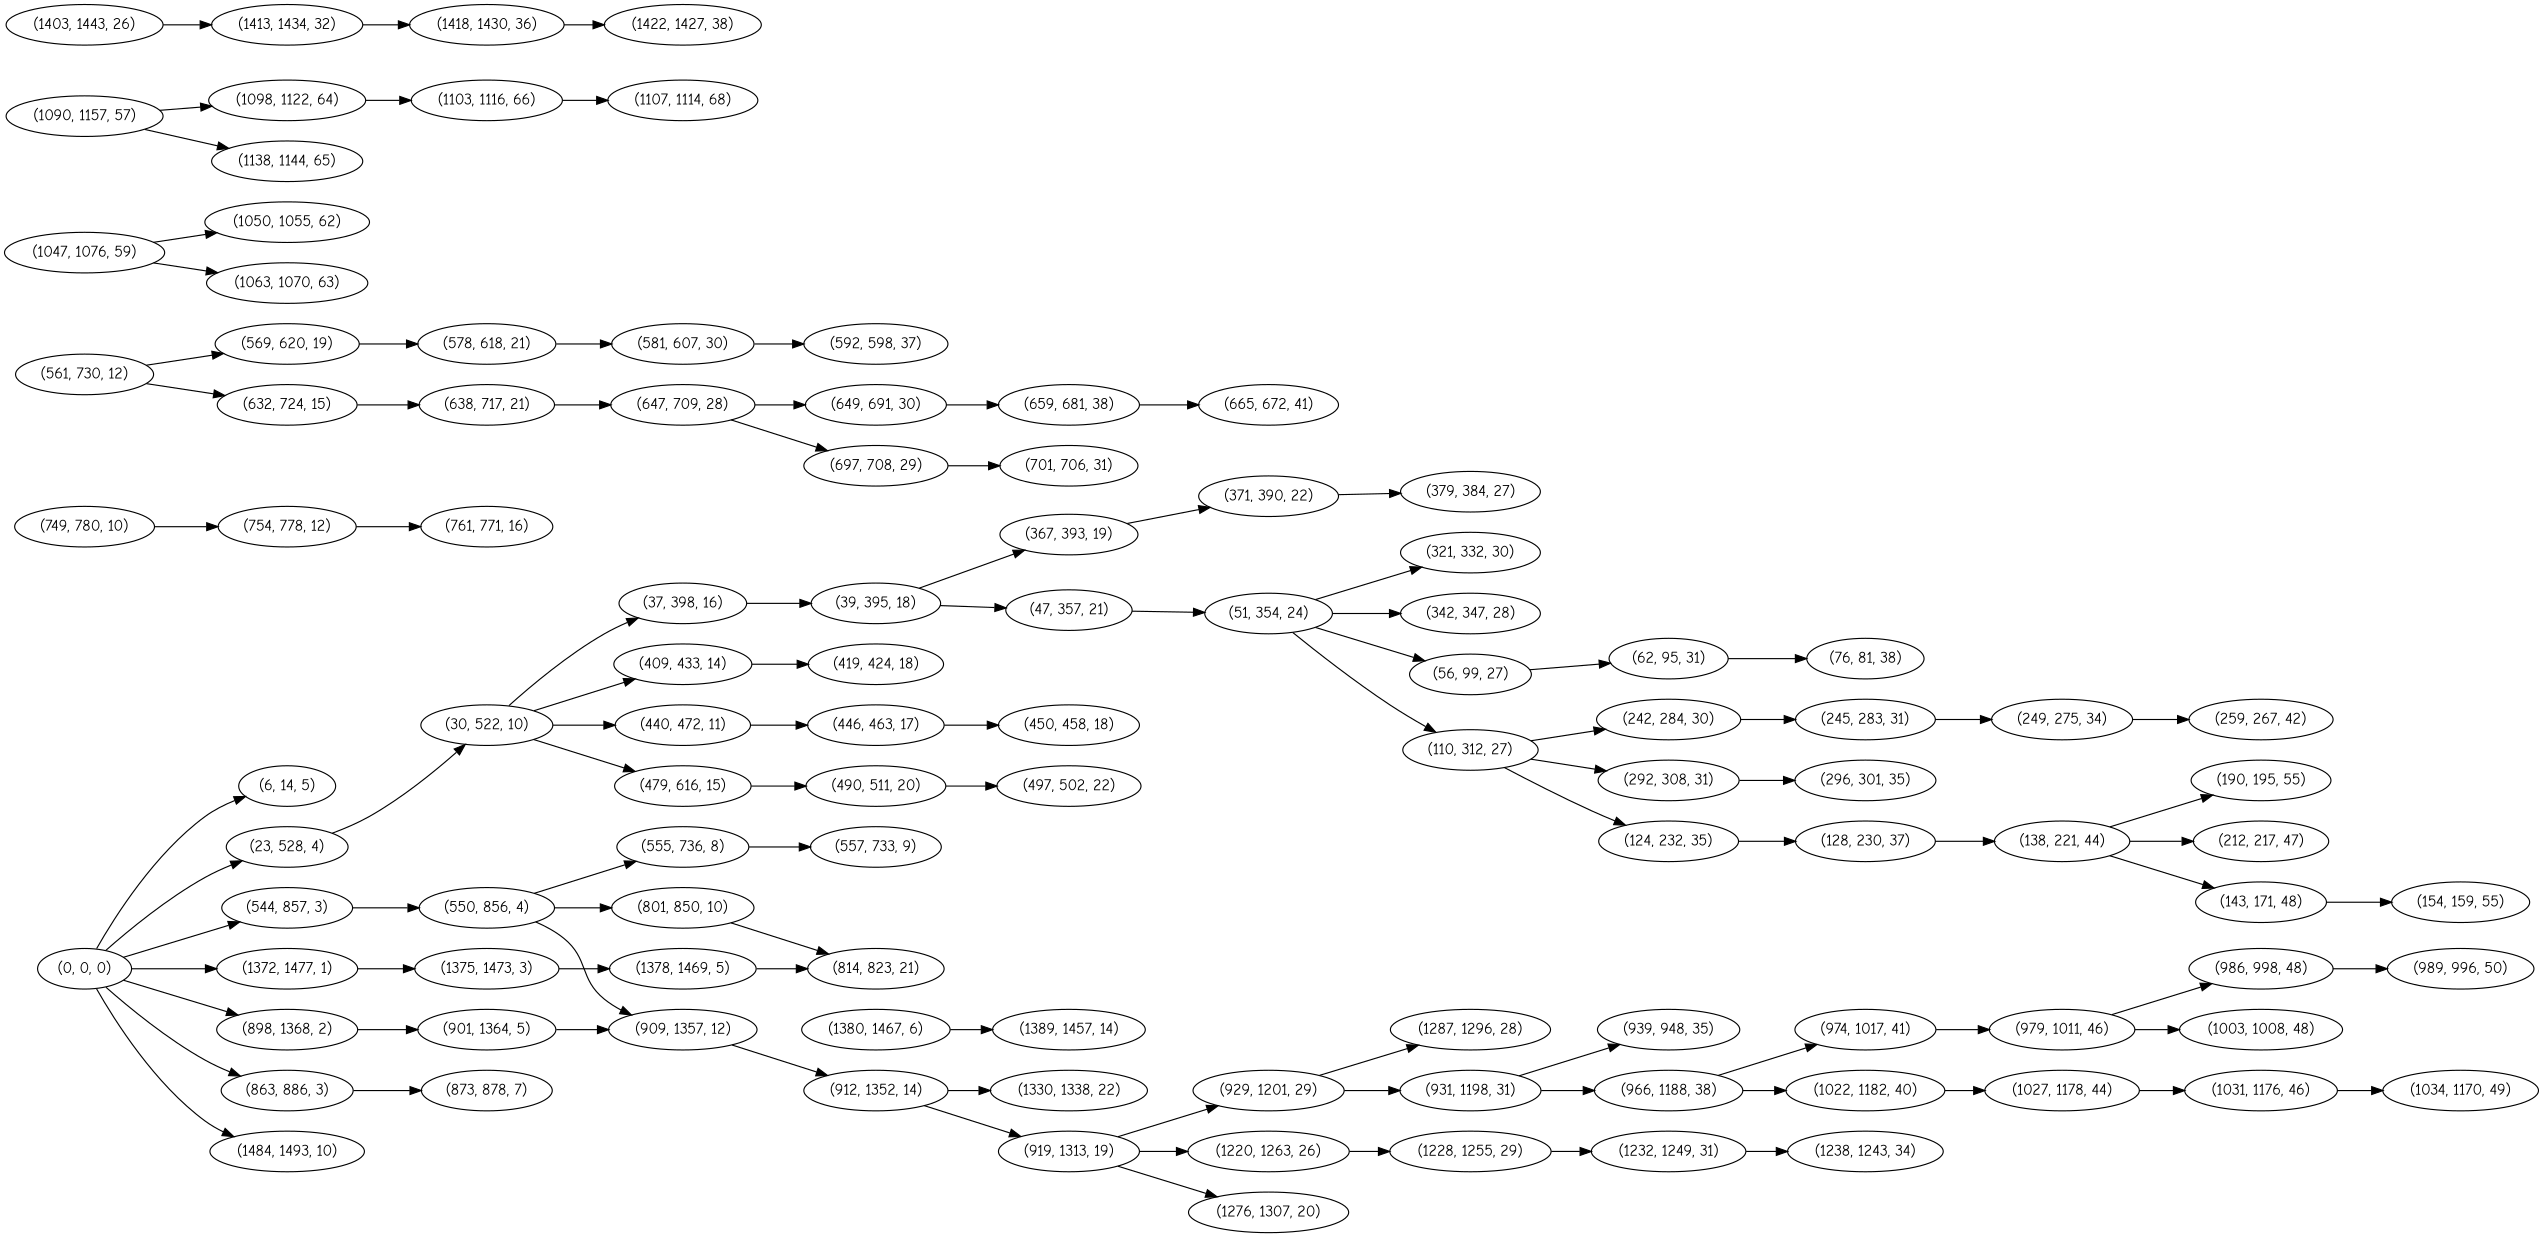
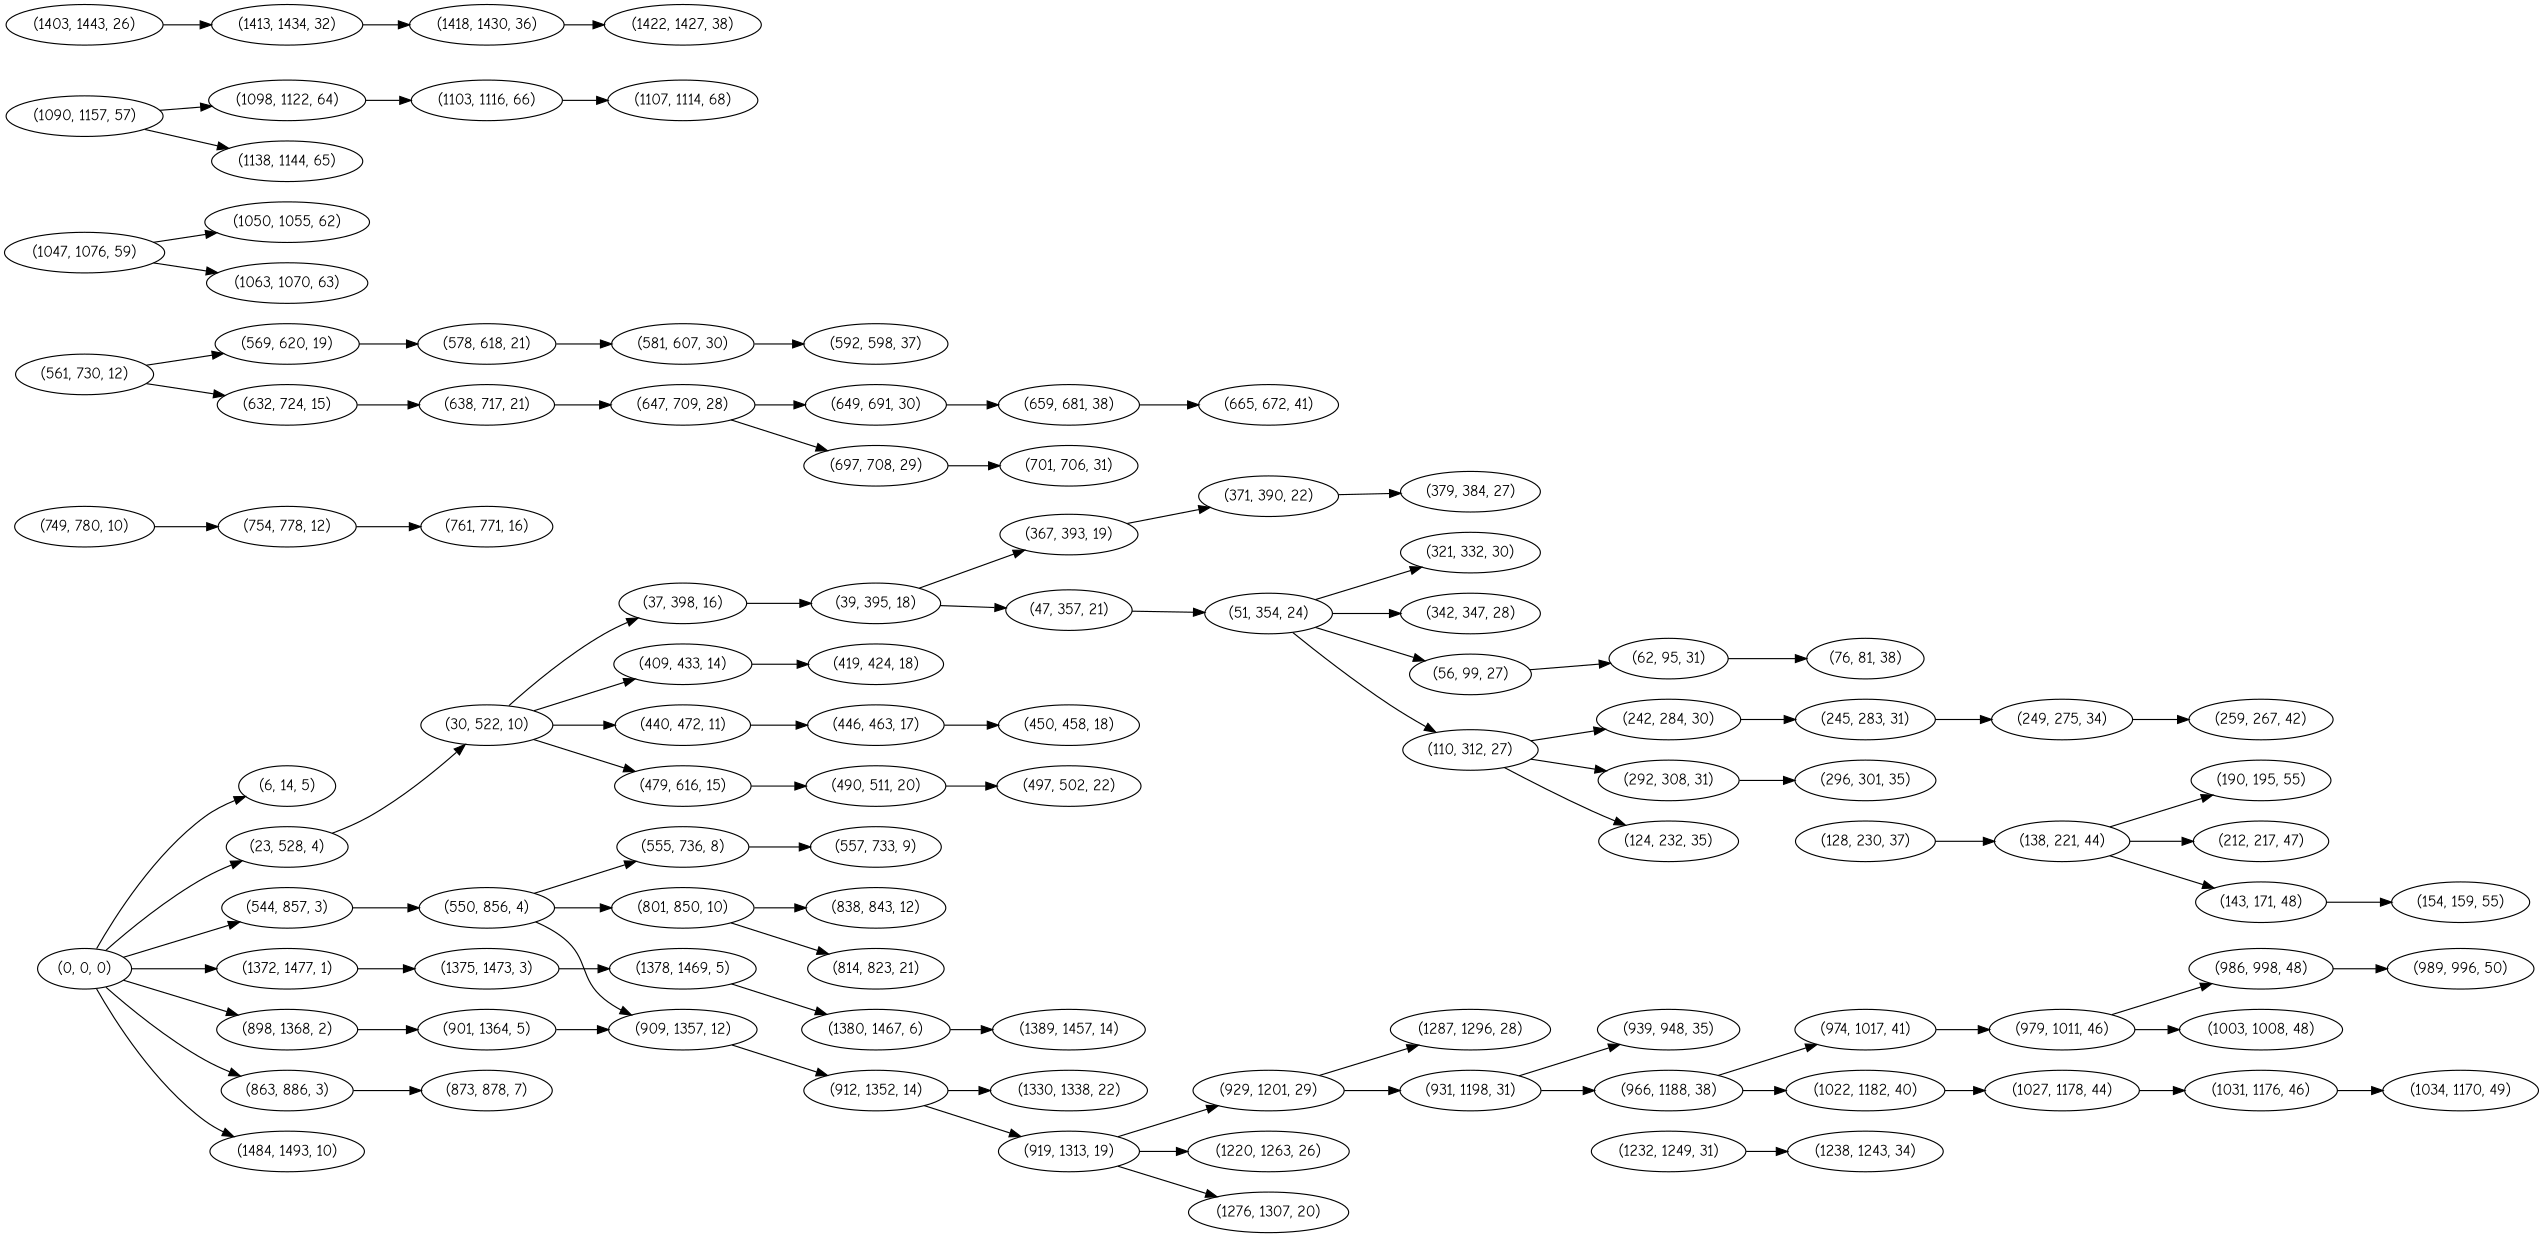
(1761, 841) -> none
none -> (876, 908)
(776, 969) -> (774, 997)
(1471, 1151) -> none
